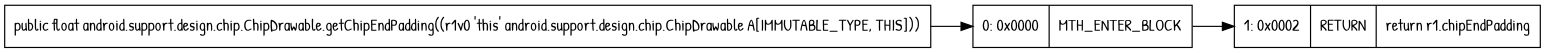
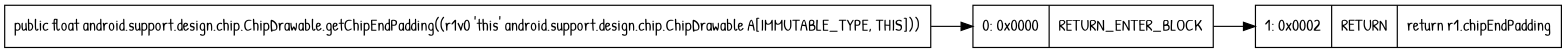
(1121, 26) -> (1131, 26)
